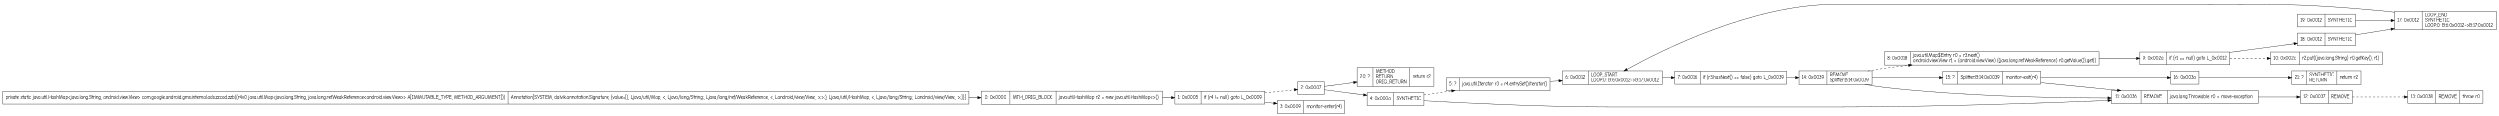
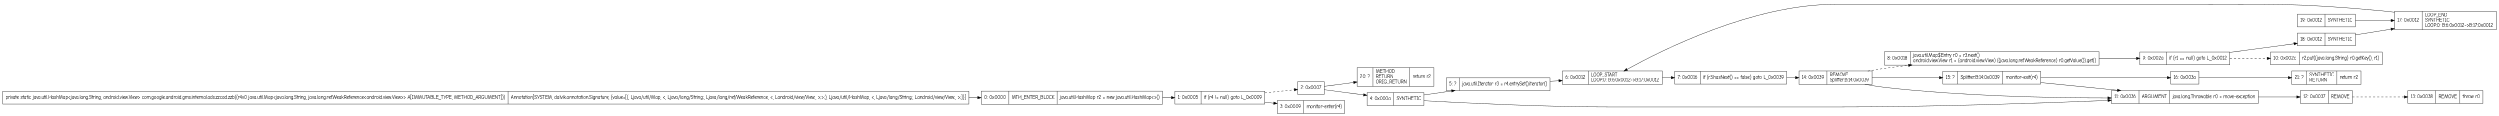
(1438, 93) -> (1438, 93)
(1032, 97) -> (1033, 97)
(2153, 97) -> (2154, 97)
